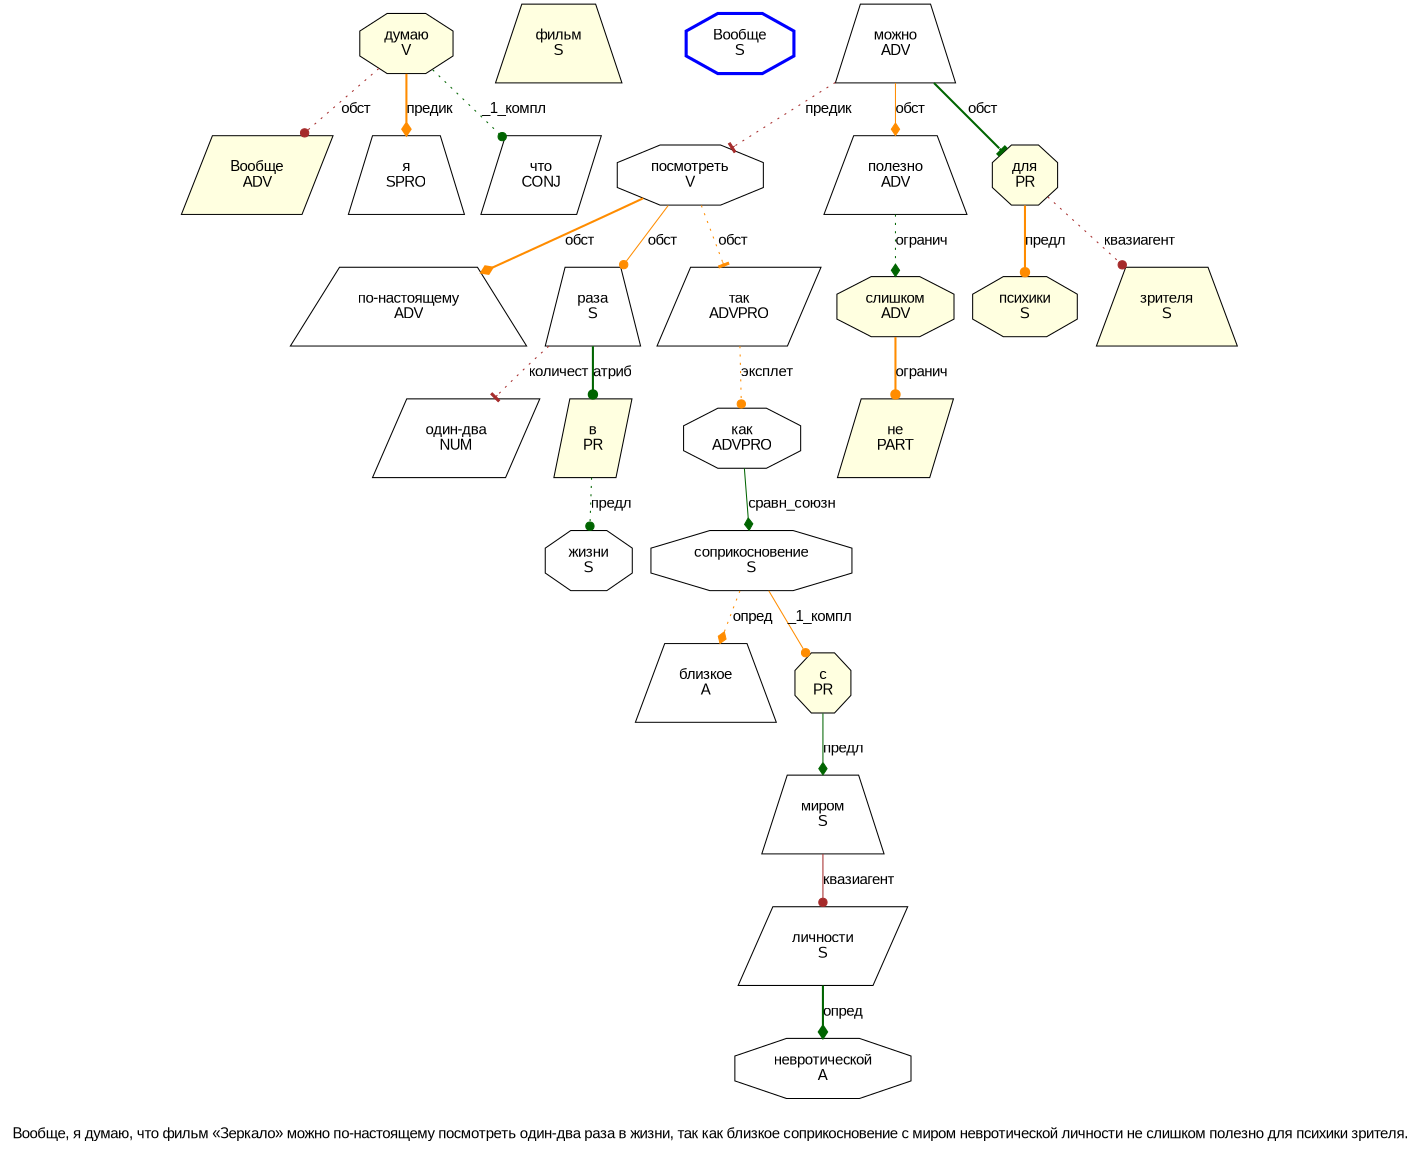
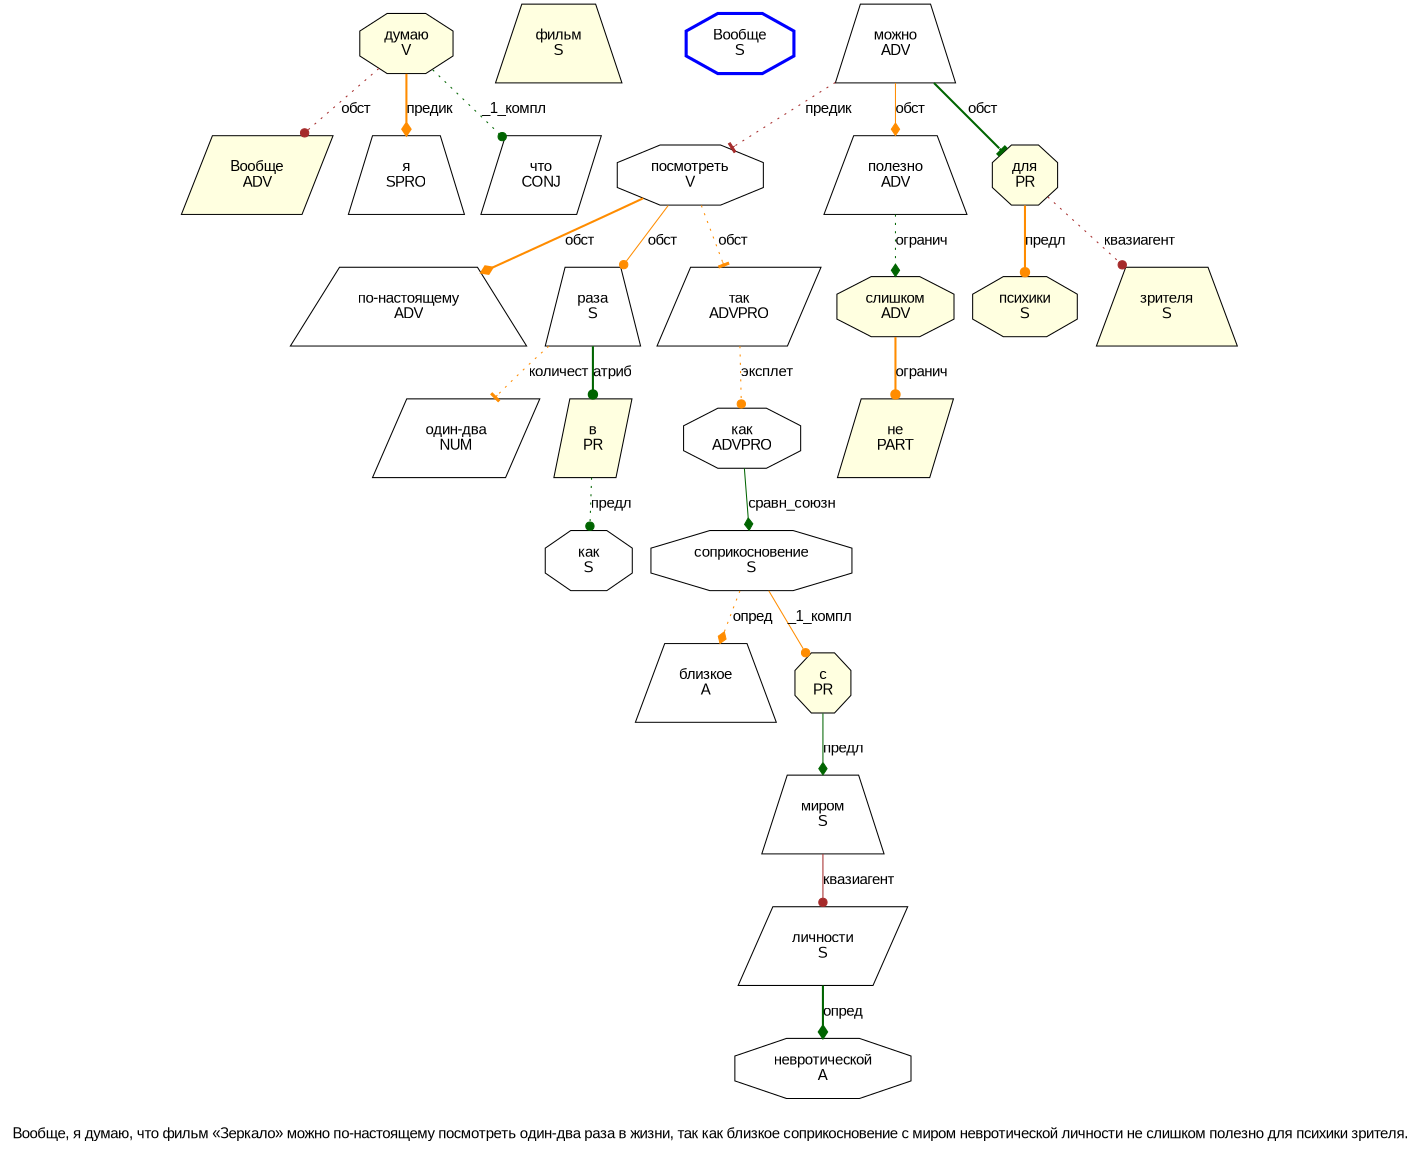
(523, 370) -> (523, 370)
(589, 561) -> (589, 561)
